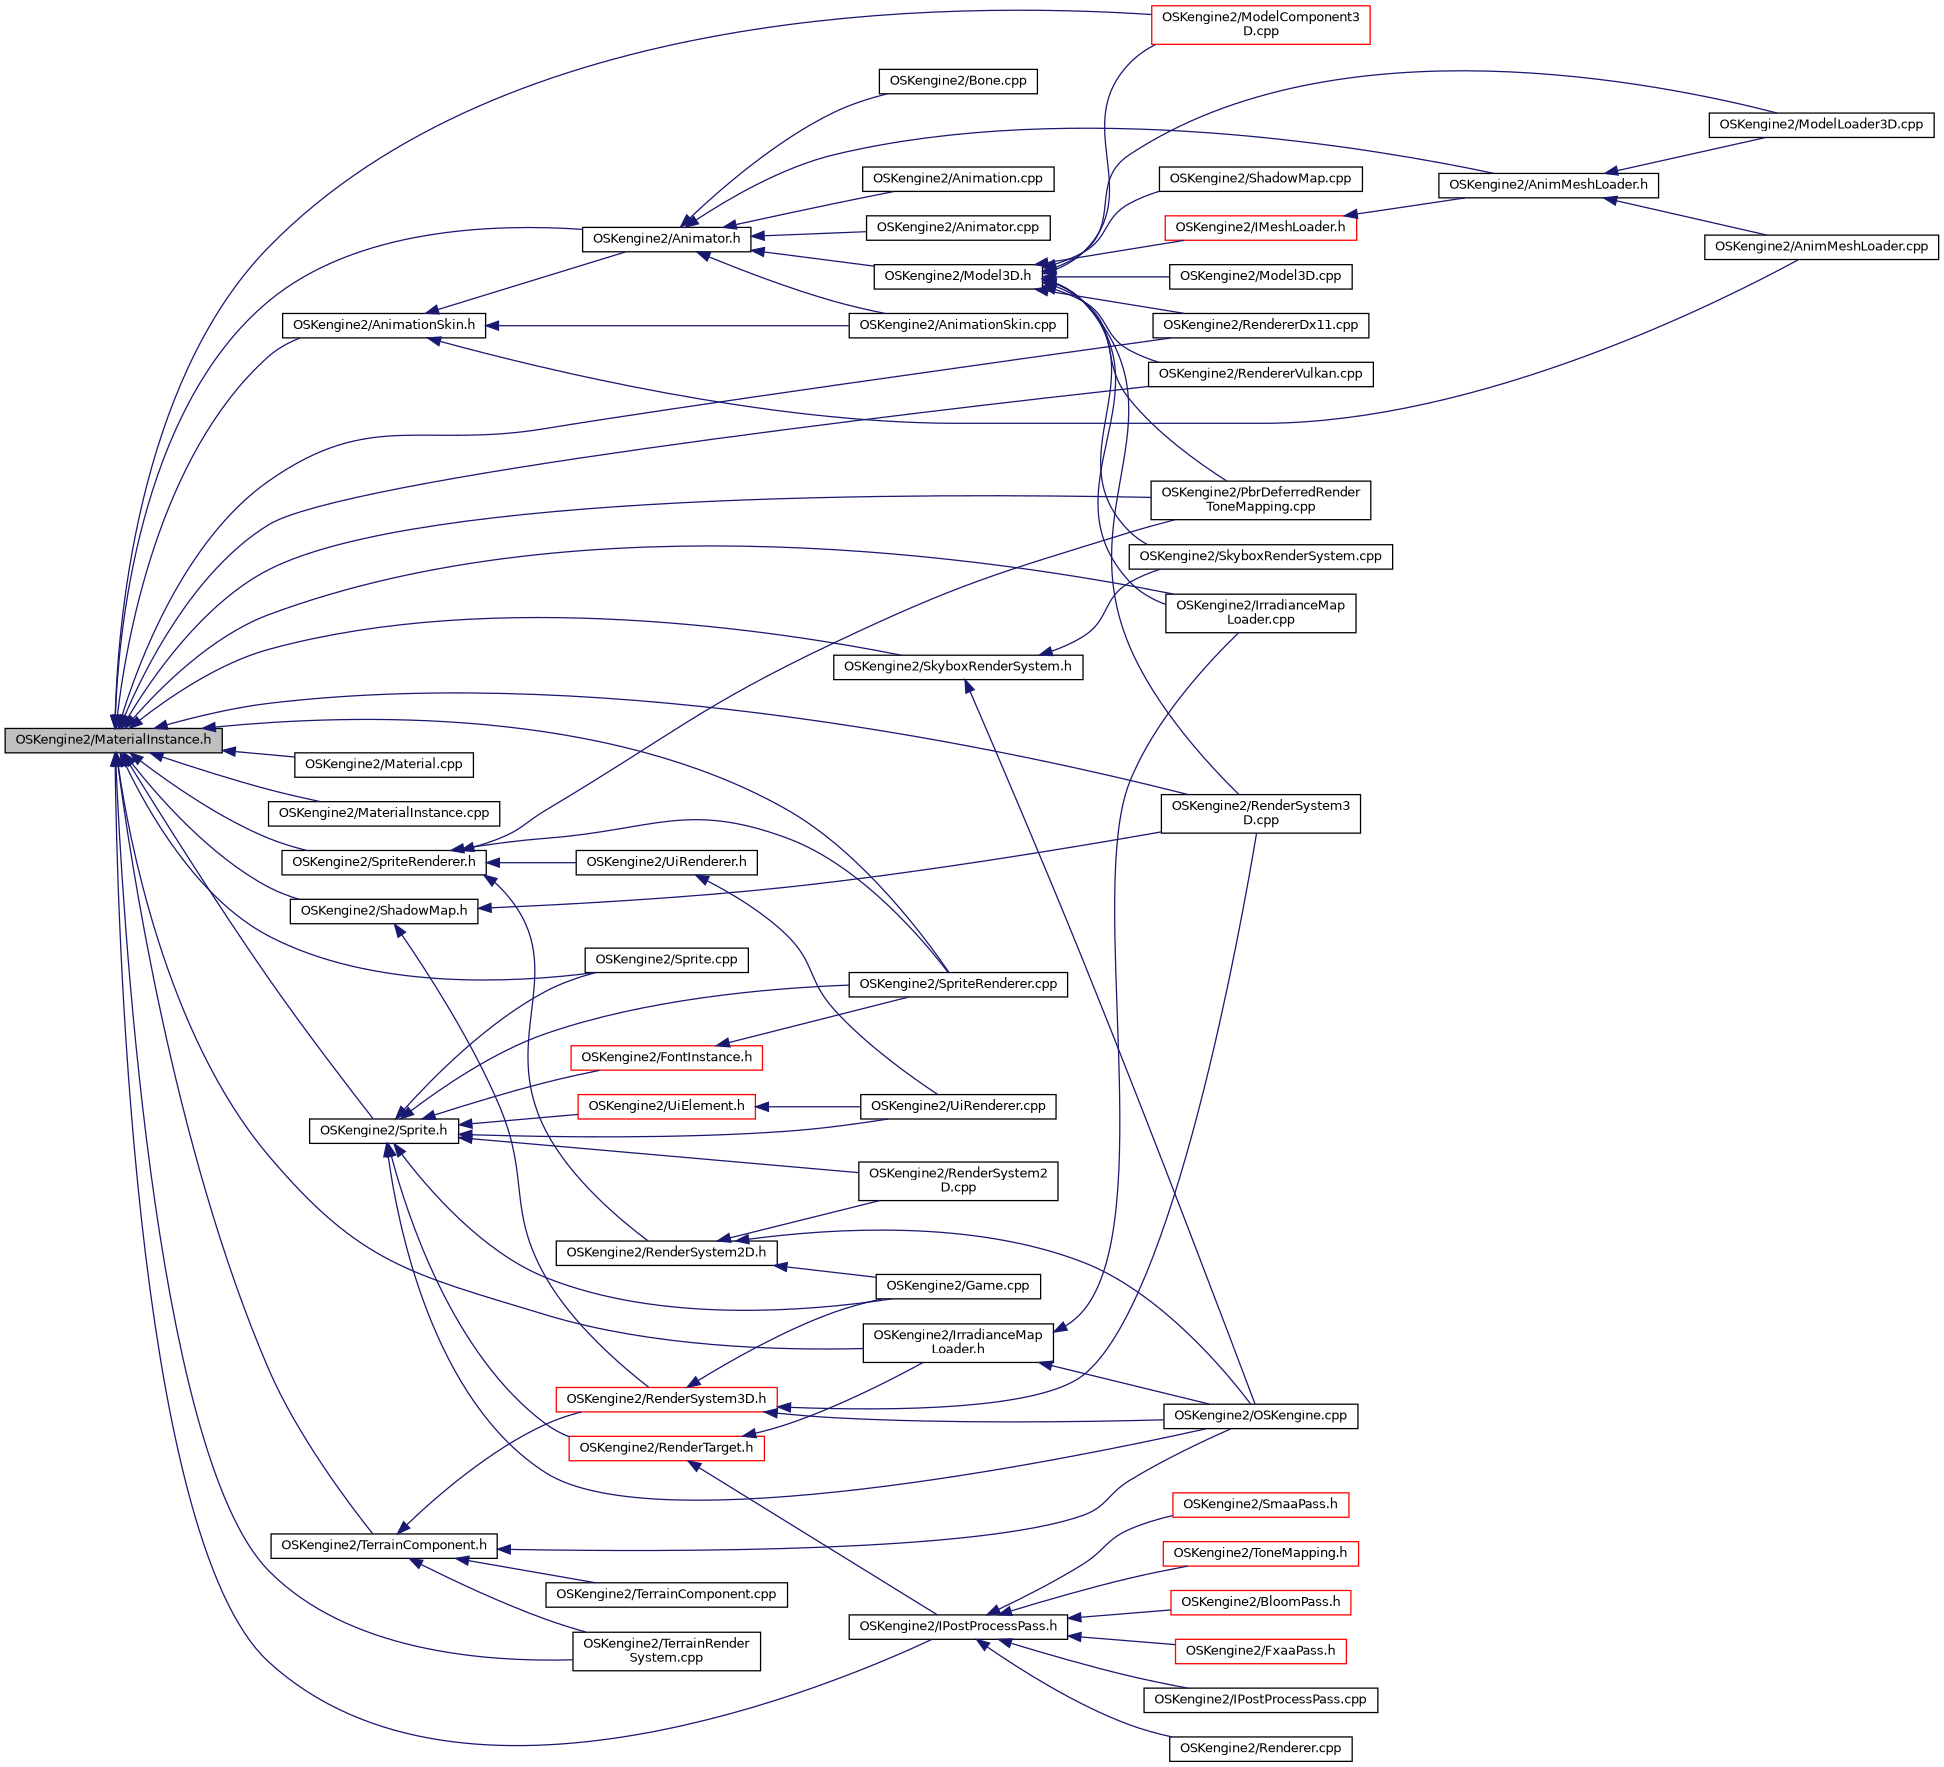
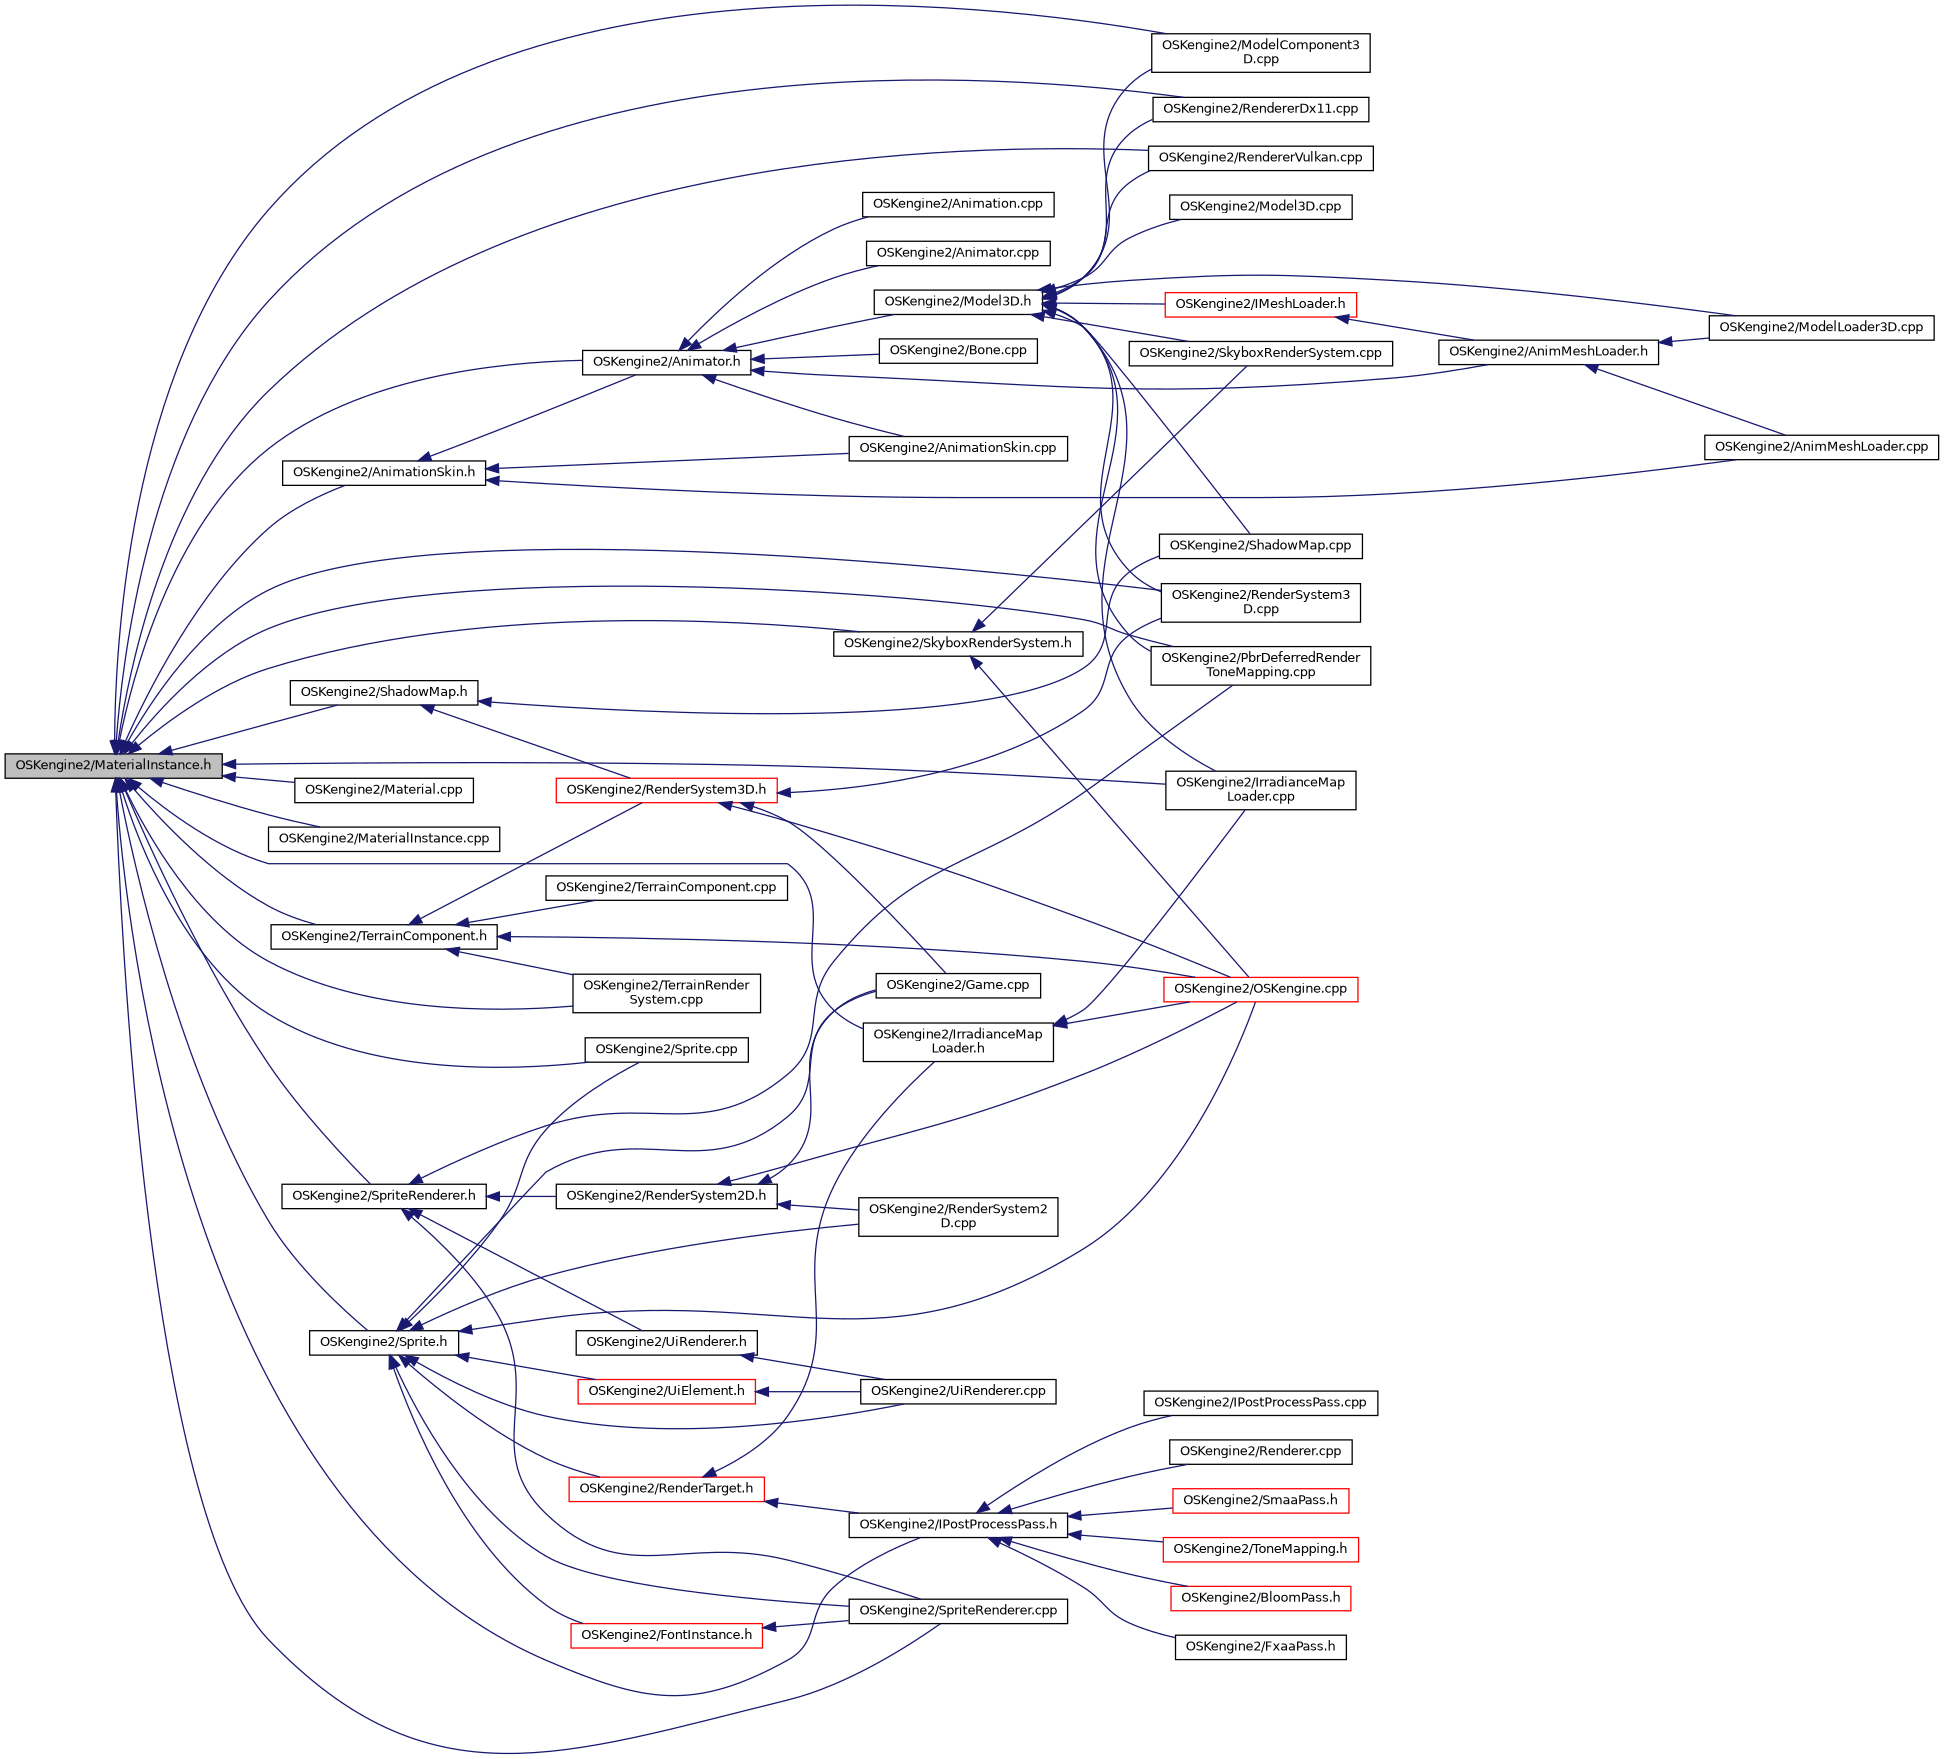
(1261, 25) -> (1261, 53)
(828, 882) -> (862, 711)
(1261, 1416) -> (1261, 990)
(1261, 1652) -> (1261, 1647)
